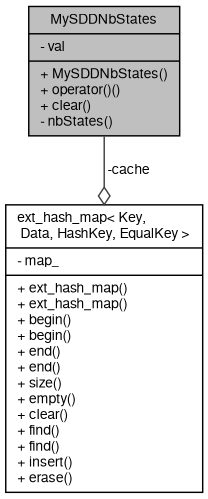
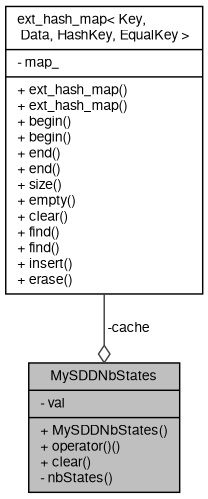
(104, 162) -> (104, 320)
